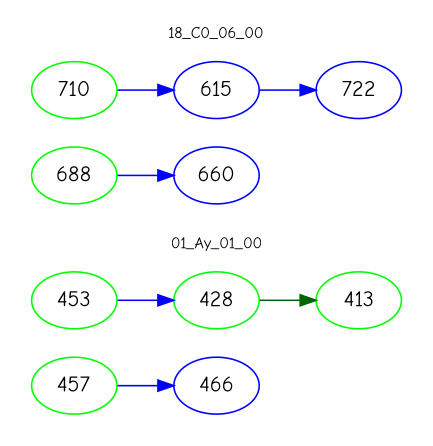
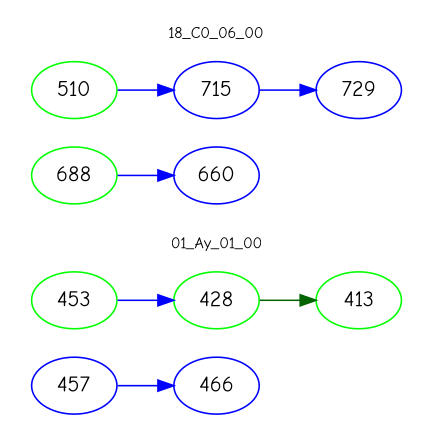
(74, 90) -> (74, 90)
(217, 90) -> (217, 90)
(359, 90) -> (359, 90)
(74, 386) -> (74, 386)
